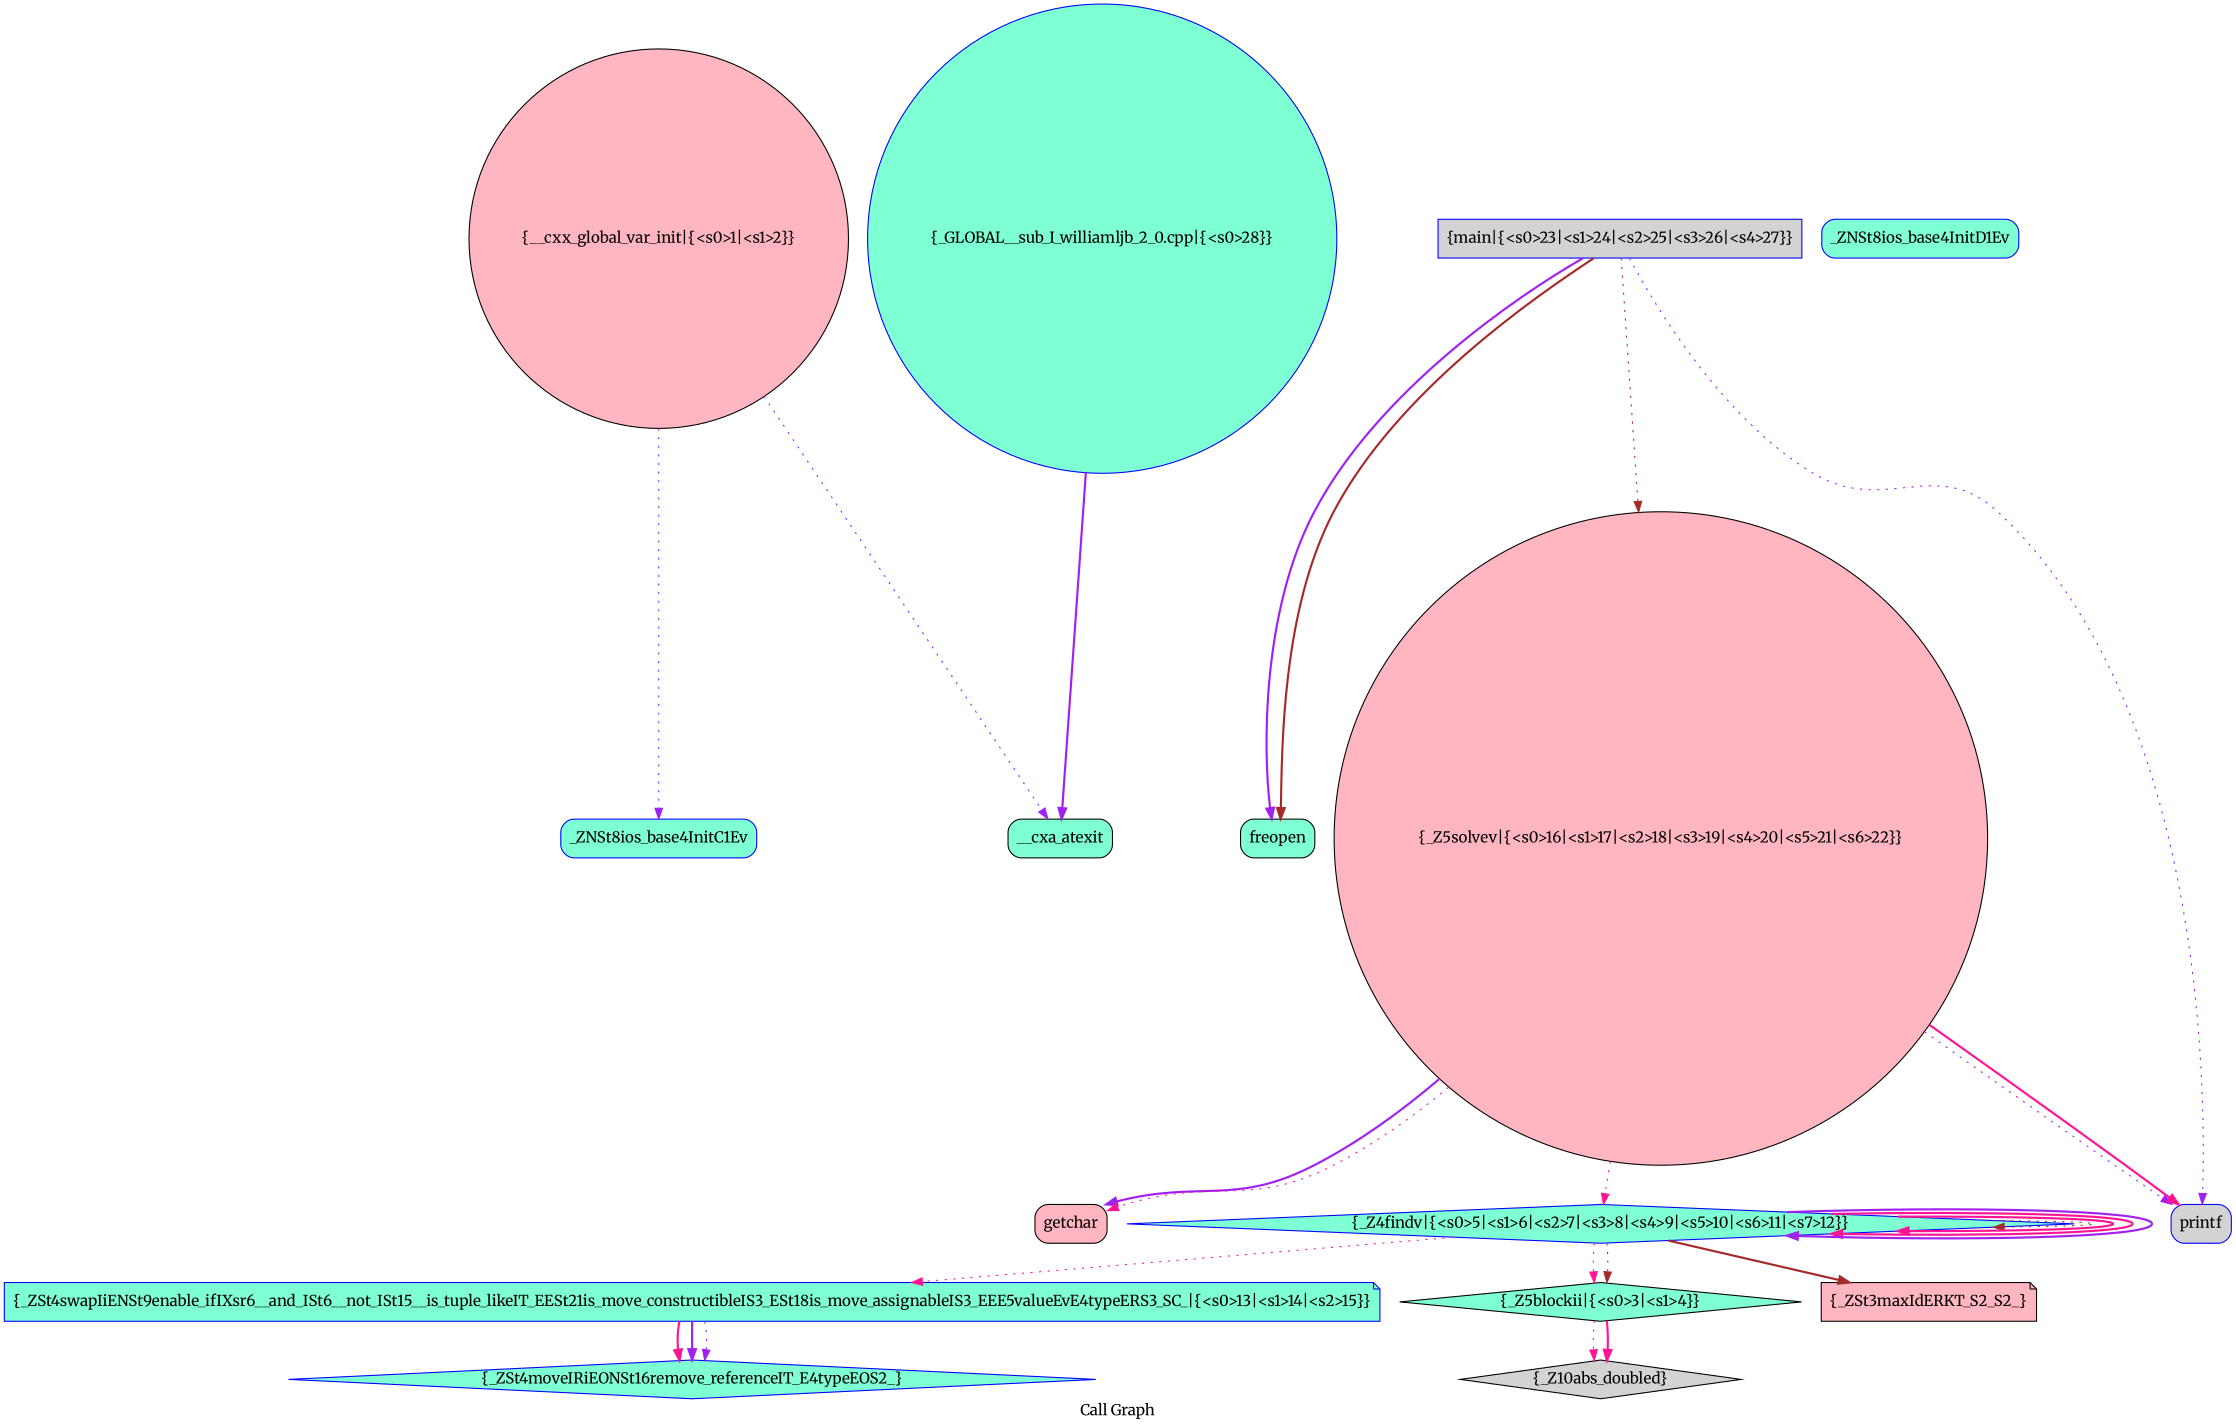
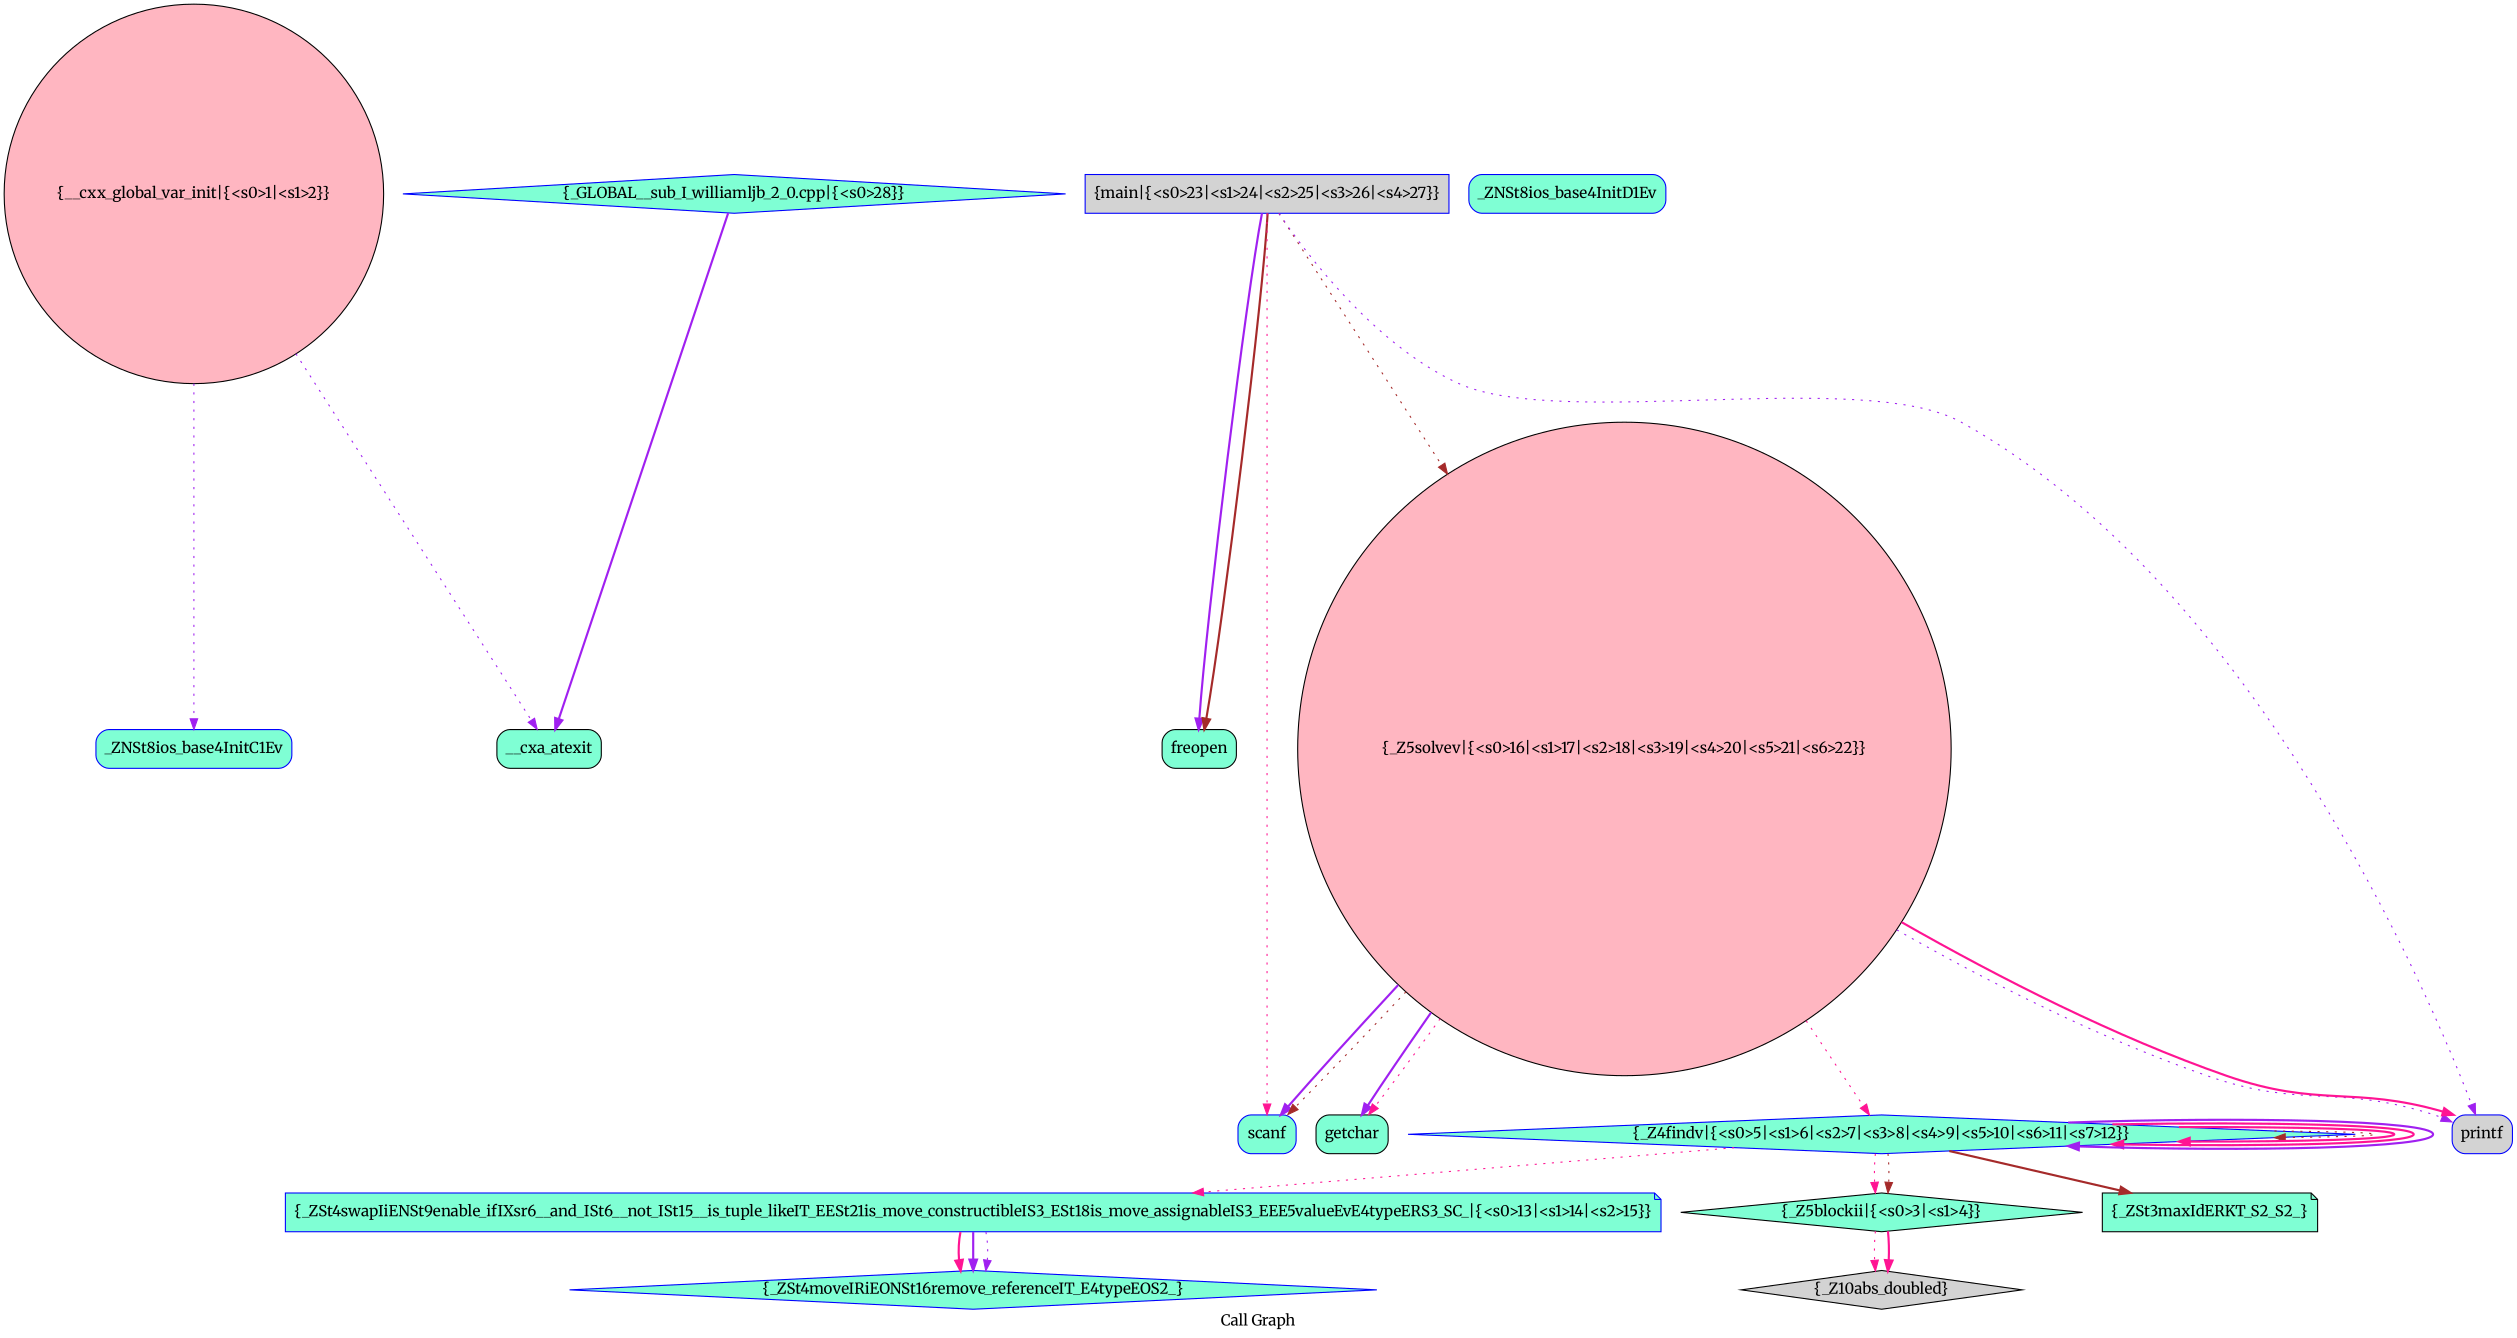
(1102, 239) -> (734, 194)
none -> (1267, 1134)
(1071, 1224) -> (1352, 1134)
(1929, 1302) -> (2210, 1212)
